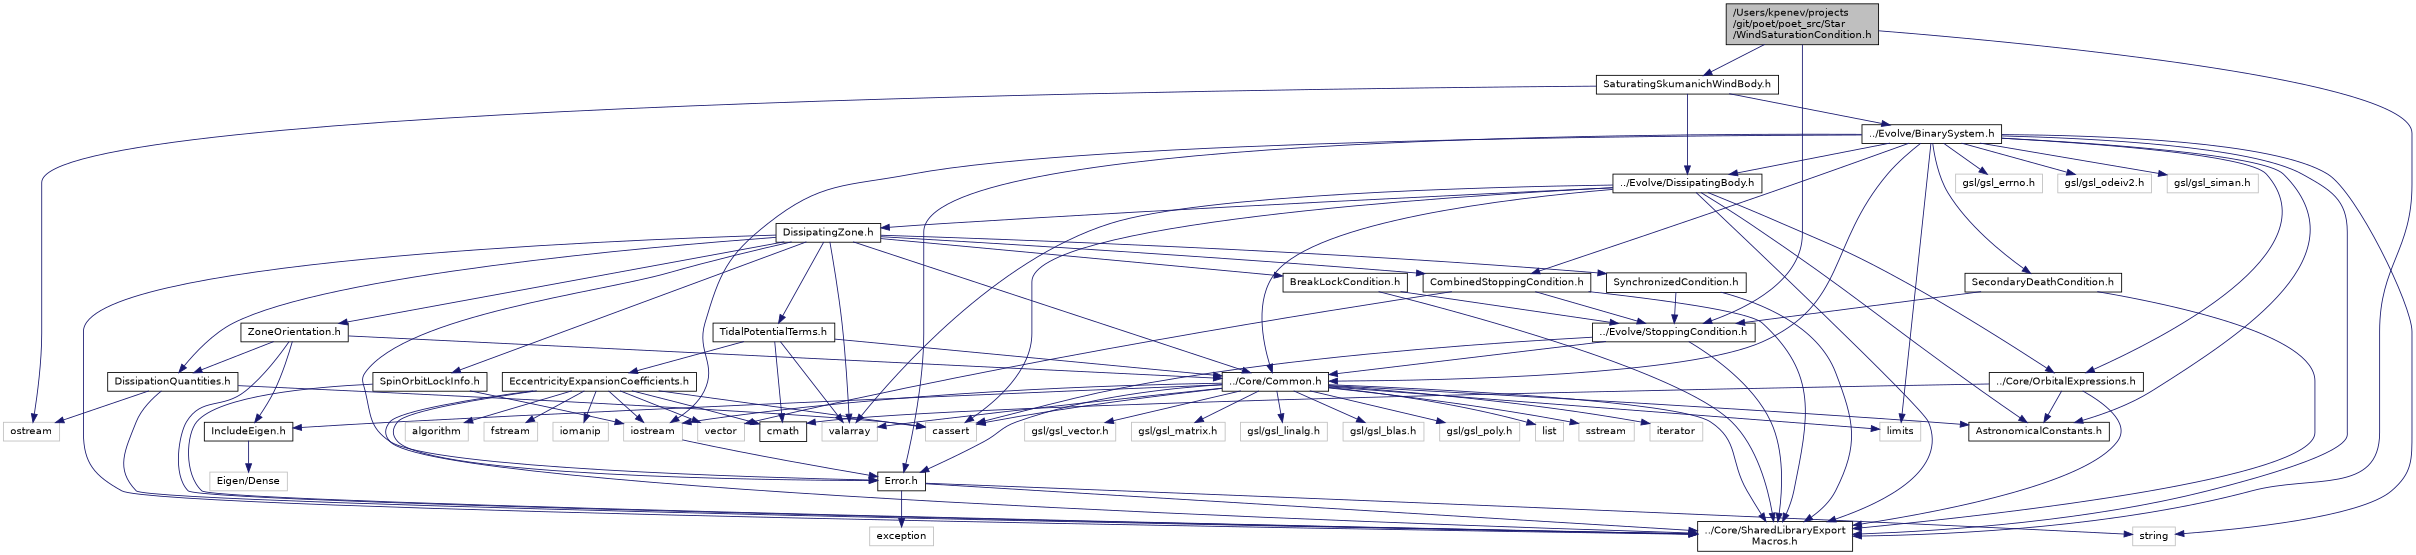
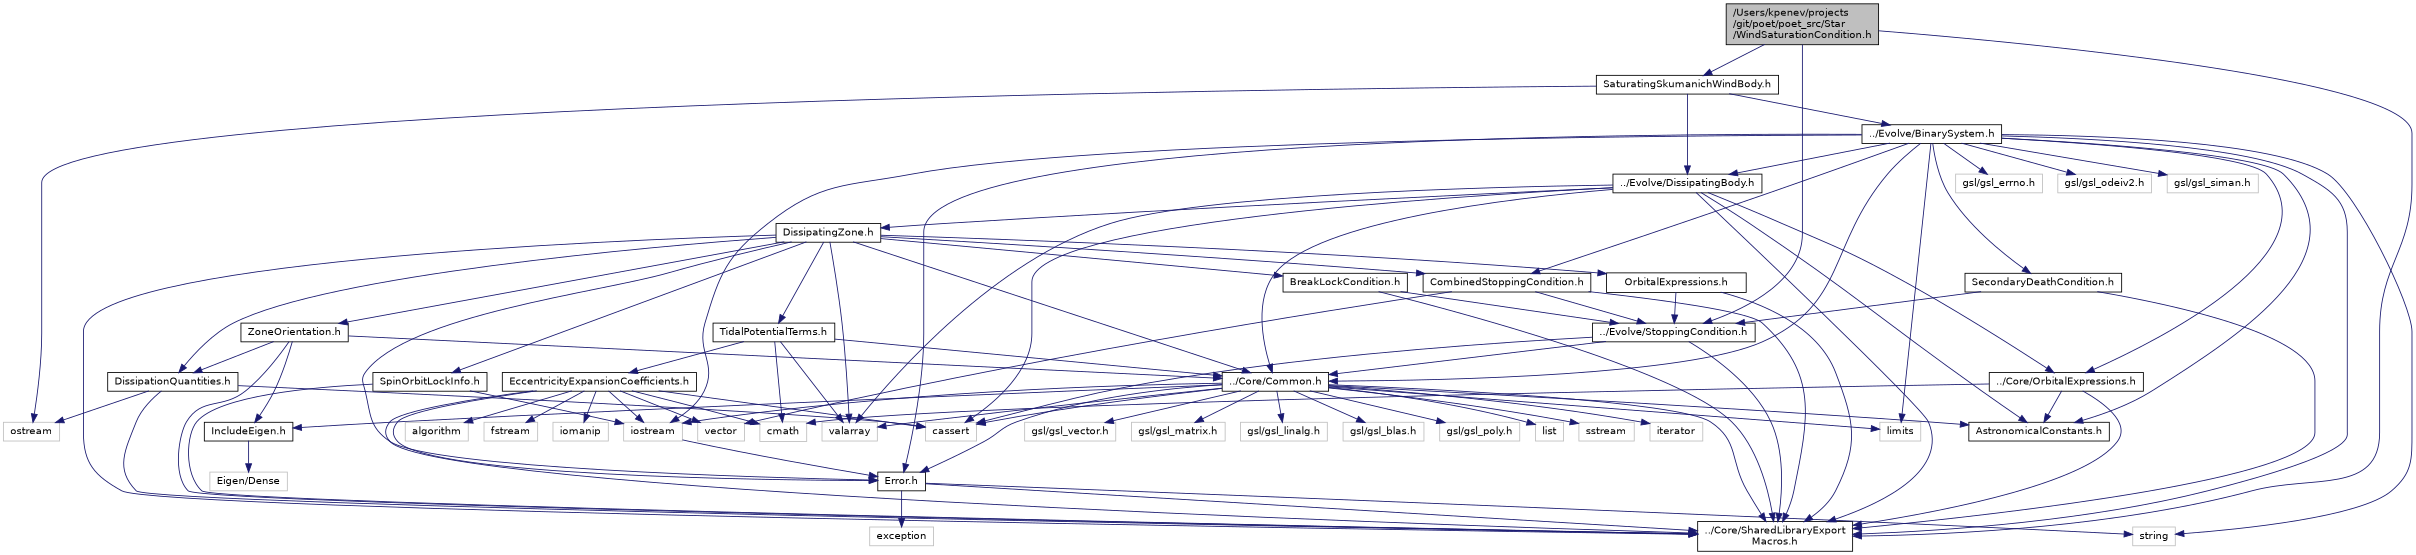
(1676, 283) -> (1676, 283)
(783, 432) -> (783, 432)
